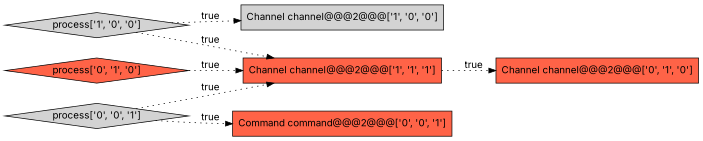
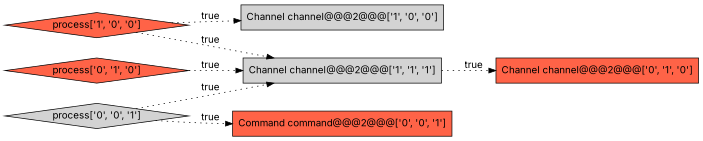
(97, 25) -> (97, 25)
(342, 71) -> (342, 71)
